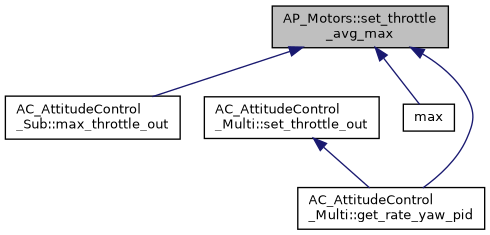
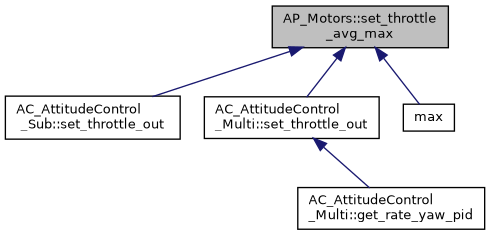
(93, 118) -> (93, 118)
(473, 120) -> (322, 78)
